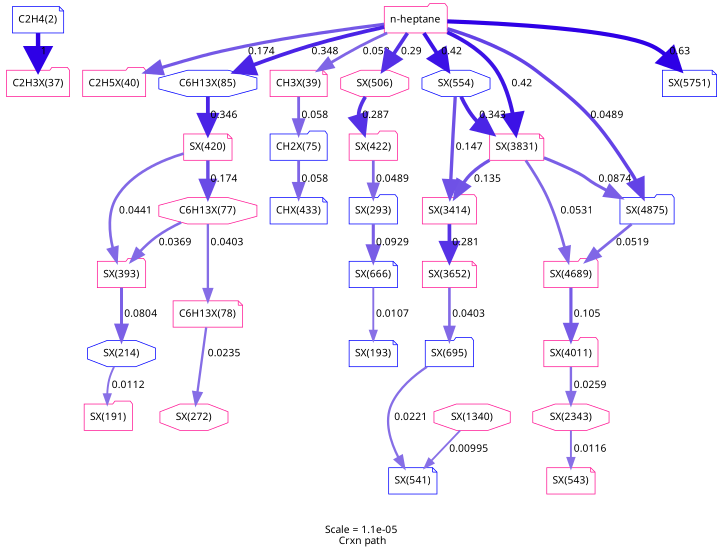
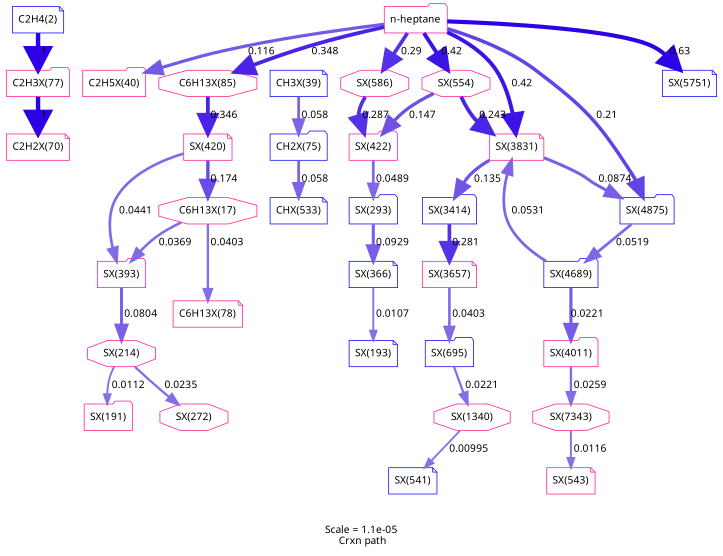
(359, 47) -> none
(260, 52) -> (260, 52)
(38, 83) -> (38, 83)
(208, 83) -> (208, 83)
(299, 83) -> (299, 83)
(375, 83) -> (375, 83)
(456, 83) -> (456, 83)
(492, 115) -> (492, 115)
(606, 115) -> (606, 115)
(453, 139) -> (412, 105)
none -> (38, 147)
(549, 202) -> (509, 225)
(208, 211) -> (208, 211)
(299, 211) -> (299, 211)
(449, 211) -> (449, 211)
(373, 274) -> (373, 274)
(449, 274) -> (449, 274)
(571, 274) -> (571, 274)
(586, 314) -> (586, 314)
(122, 354) -> (122, 354)
(202, 360) -> (152, 382)
(391, 406) -> (459, 380)
(571, 417) -> (571, 417)
